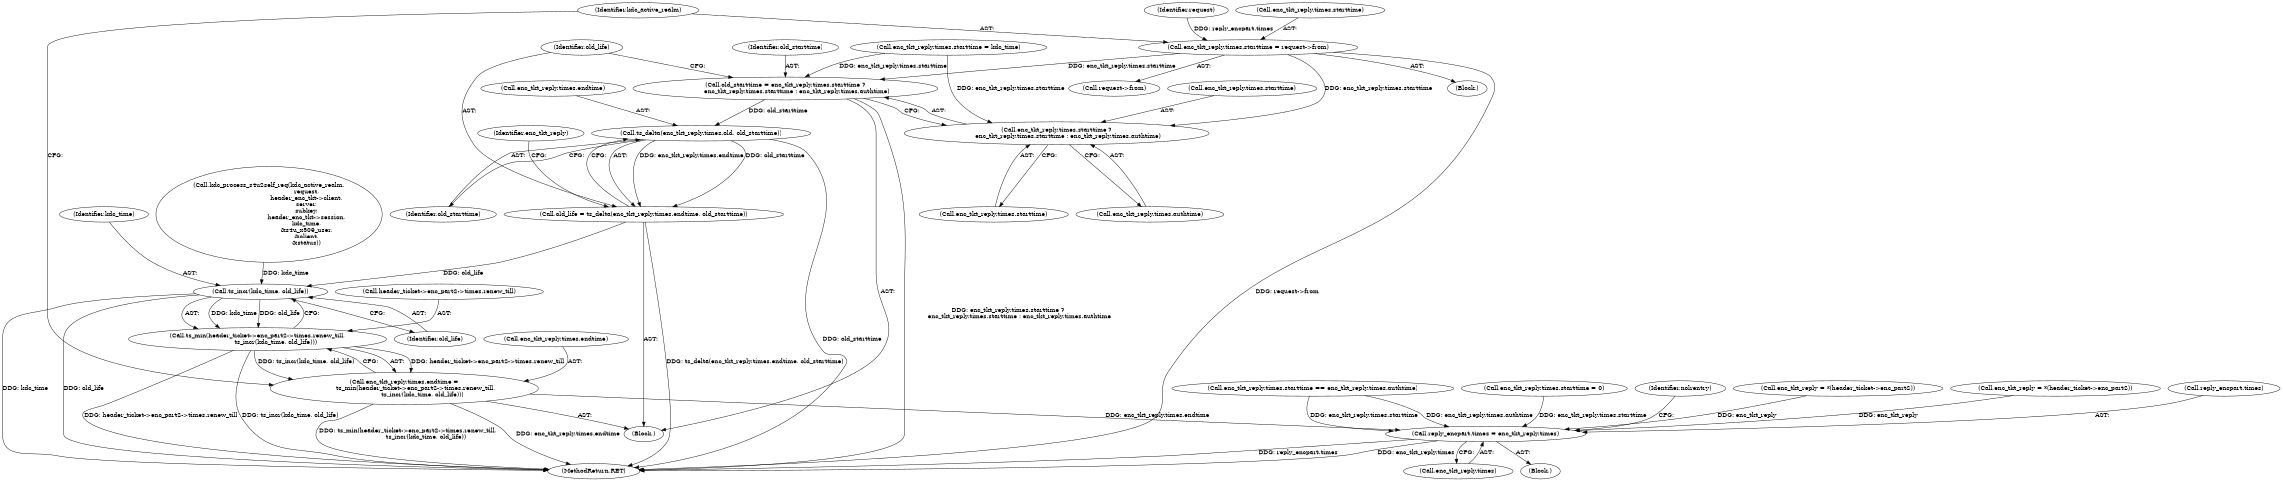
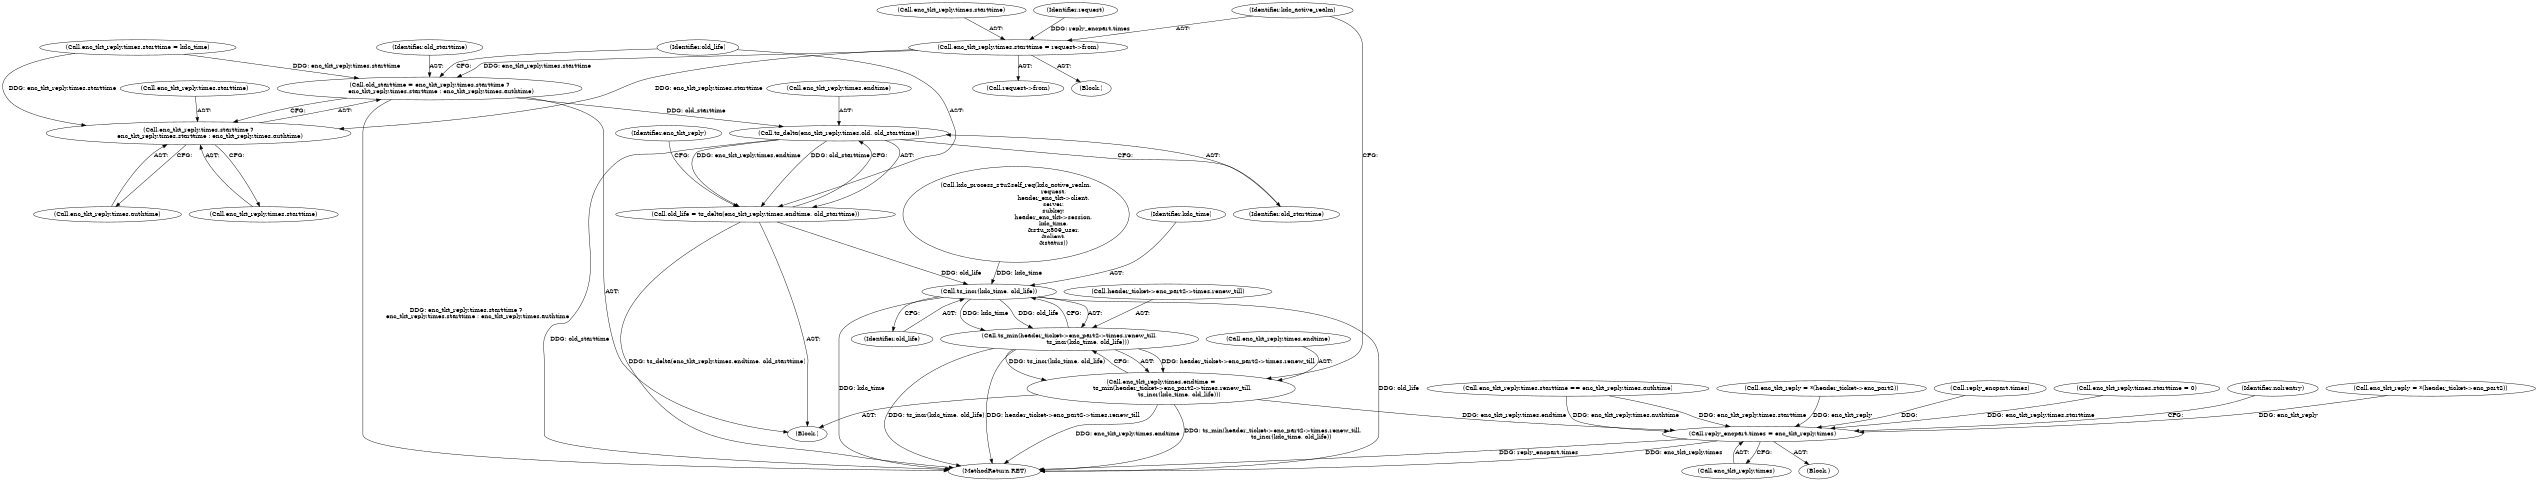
(1184, 352) -> none
(2103, 415) -> (1910, 415)
